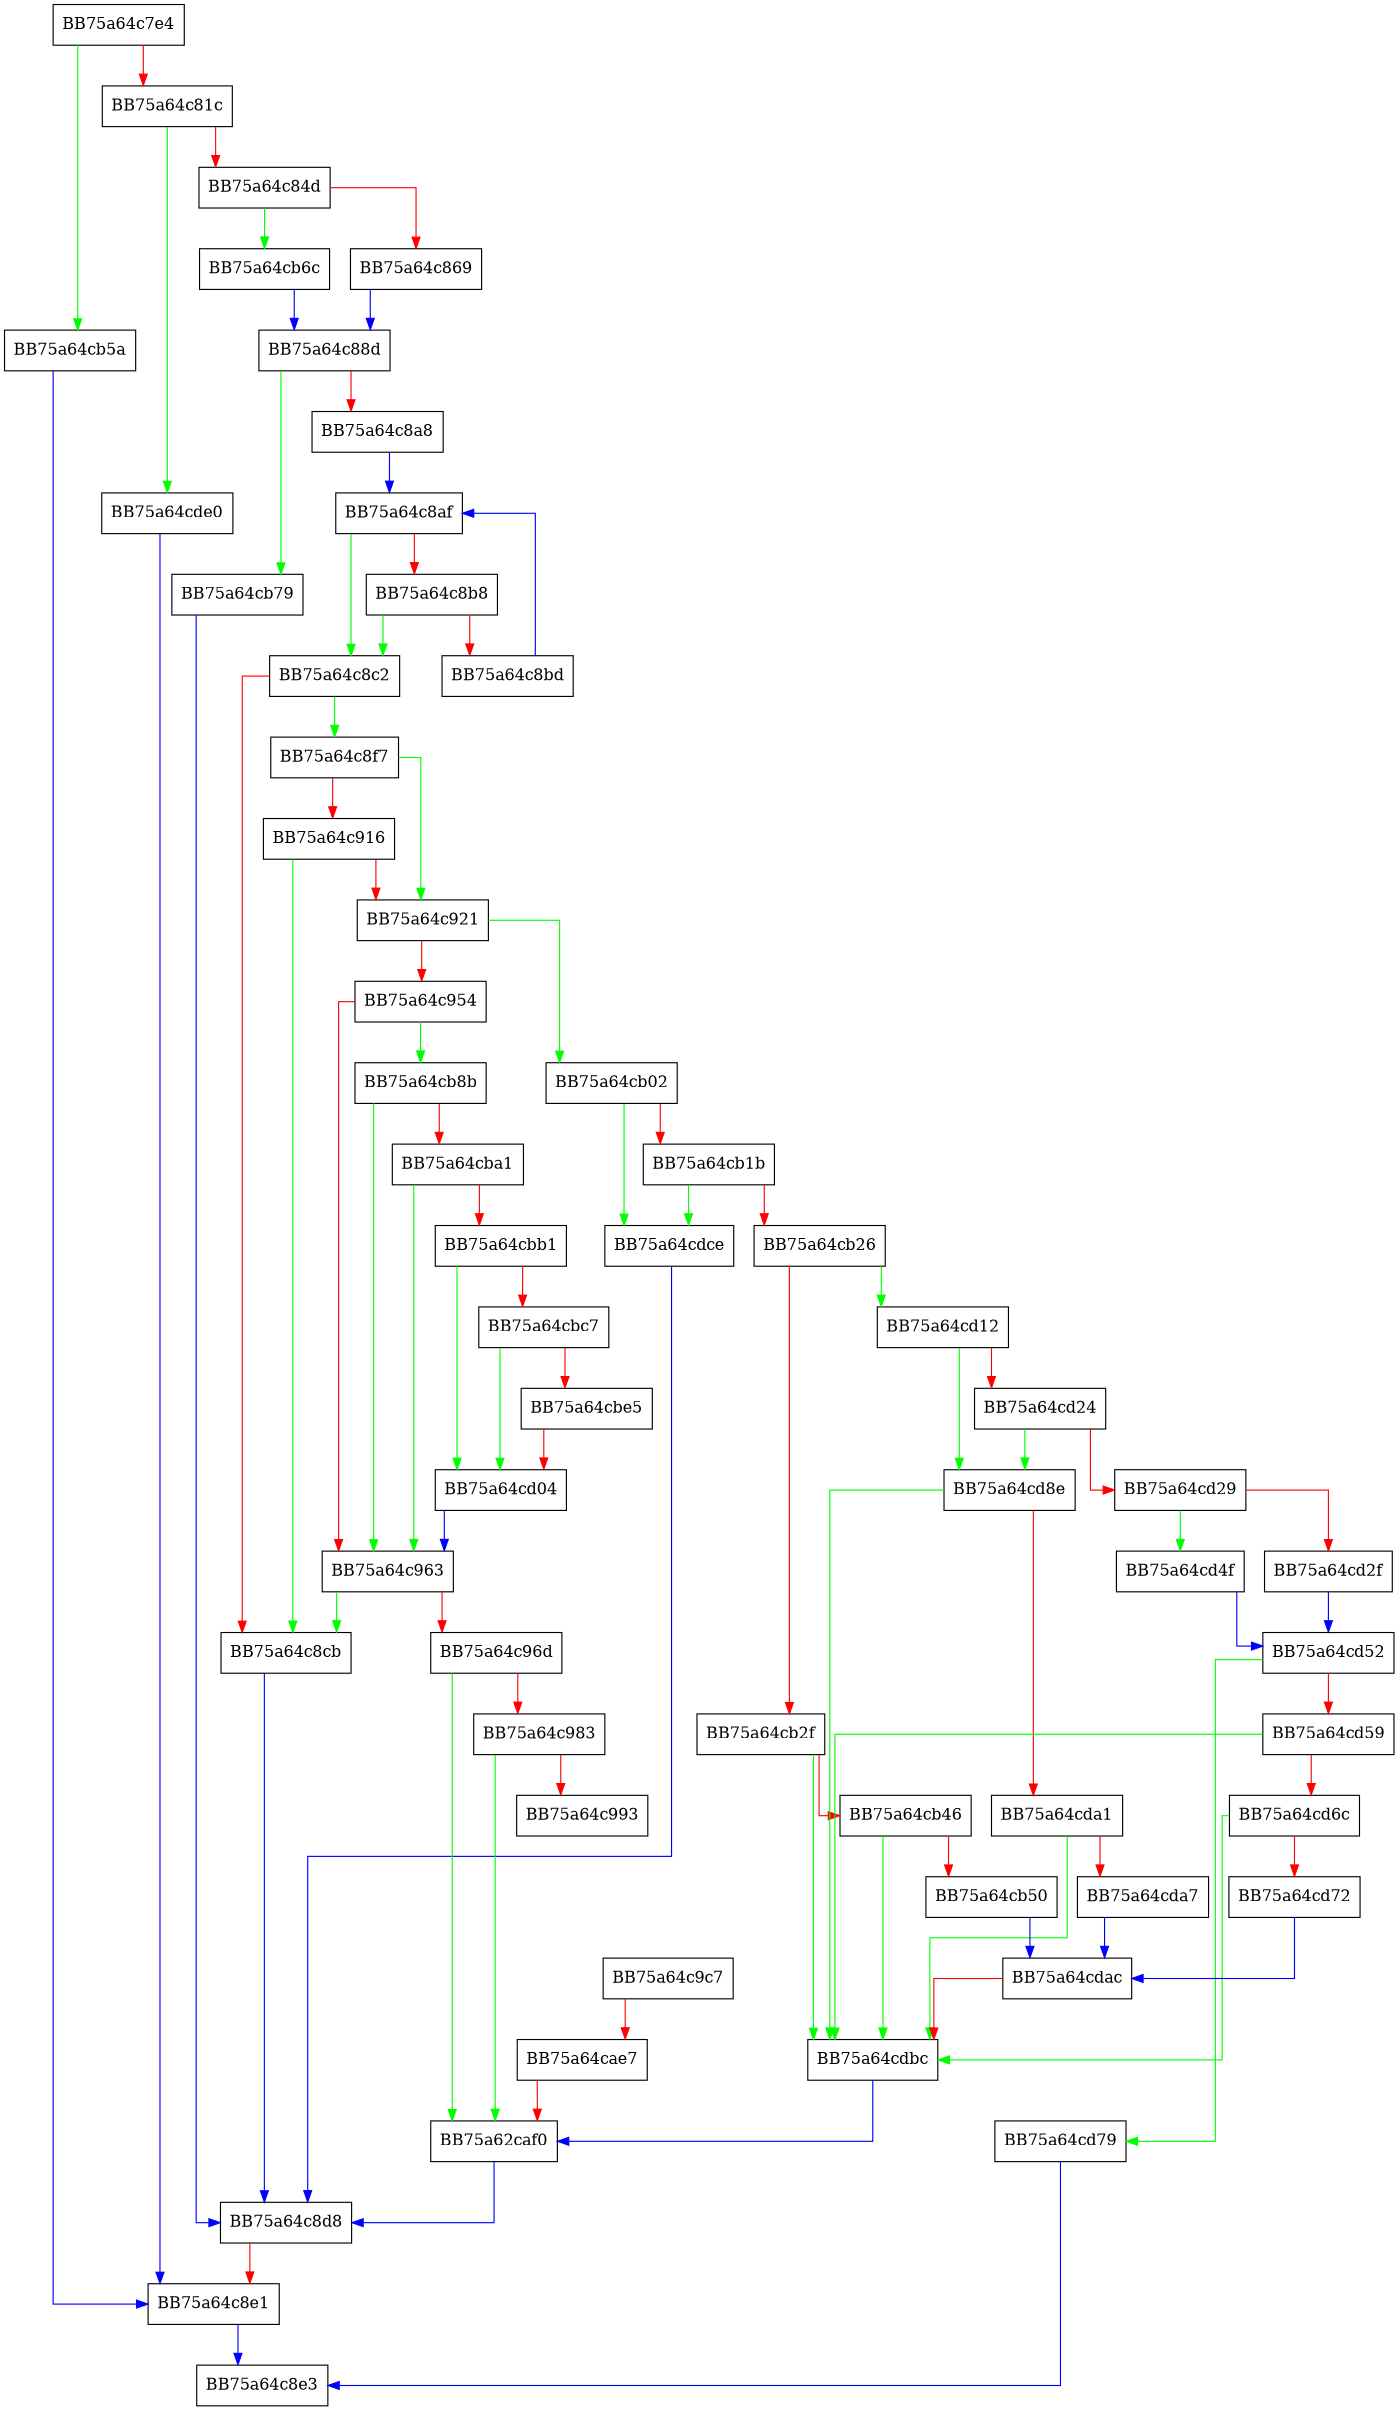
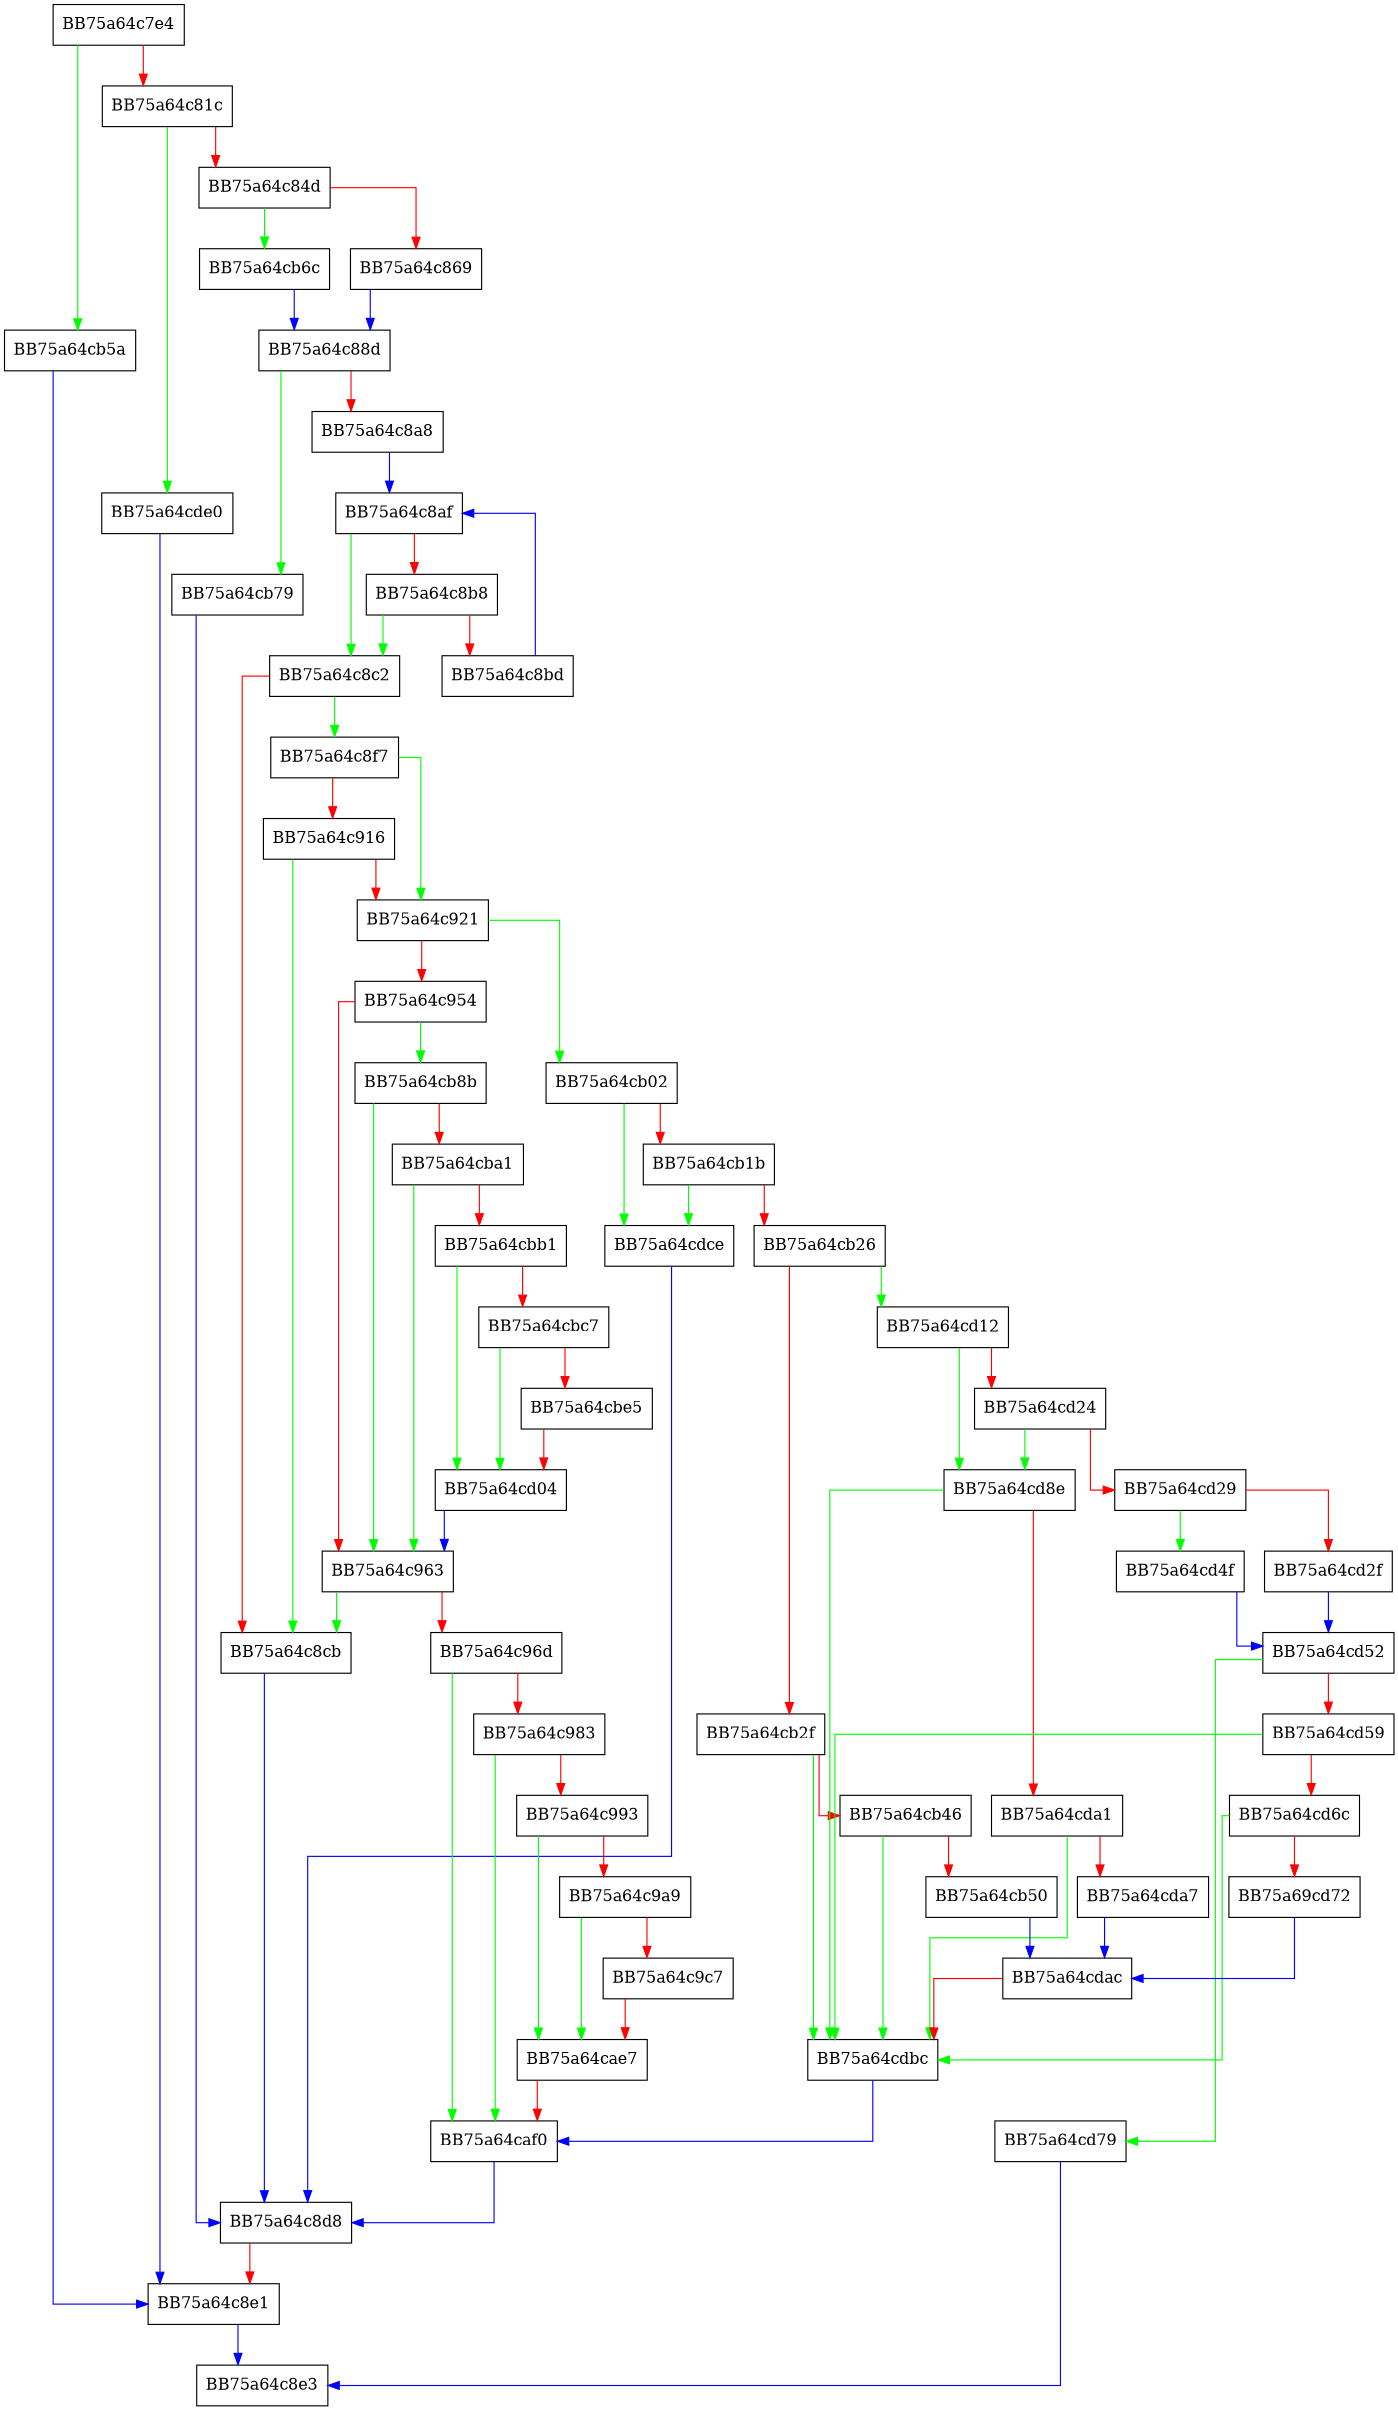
none -> (625, 1897)
(1294, 1897) -> (1294, 1897)
none -> (538, 1932)
(494, 2141) -> (494, 2141)
